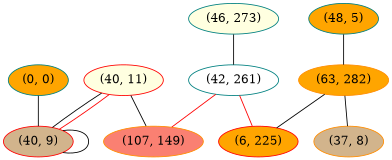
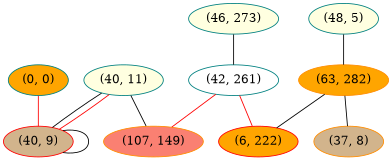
(344, 19) -> (344, 19)
(124, 80) -> (124, 80)
(38, 111) -> (38, 111)
(258, 142) -> (258, 142)
